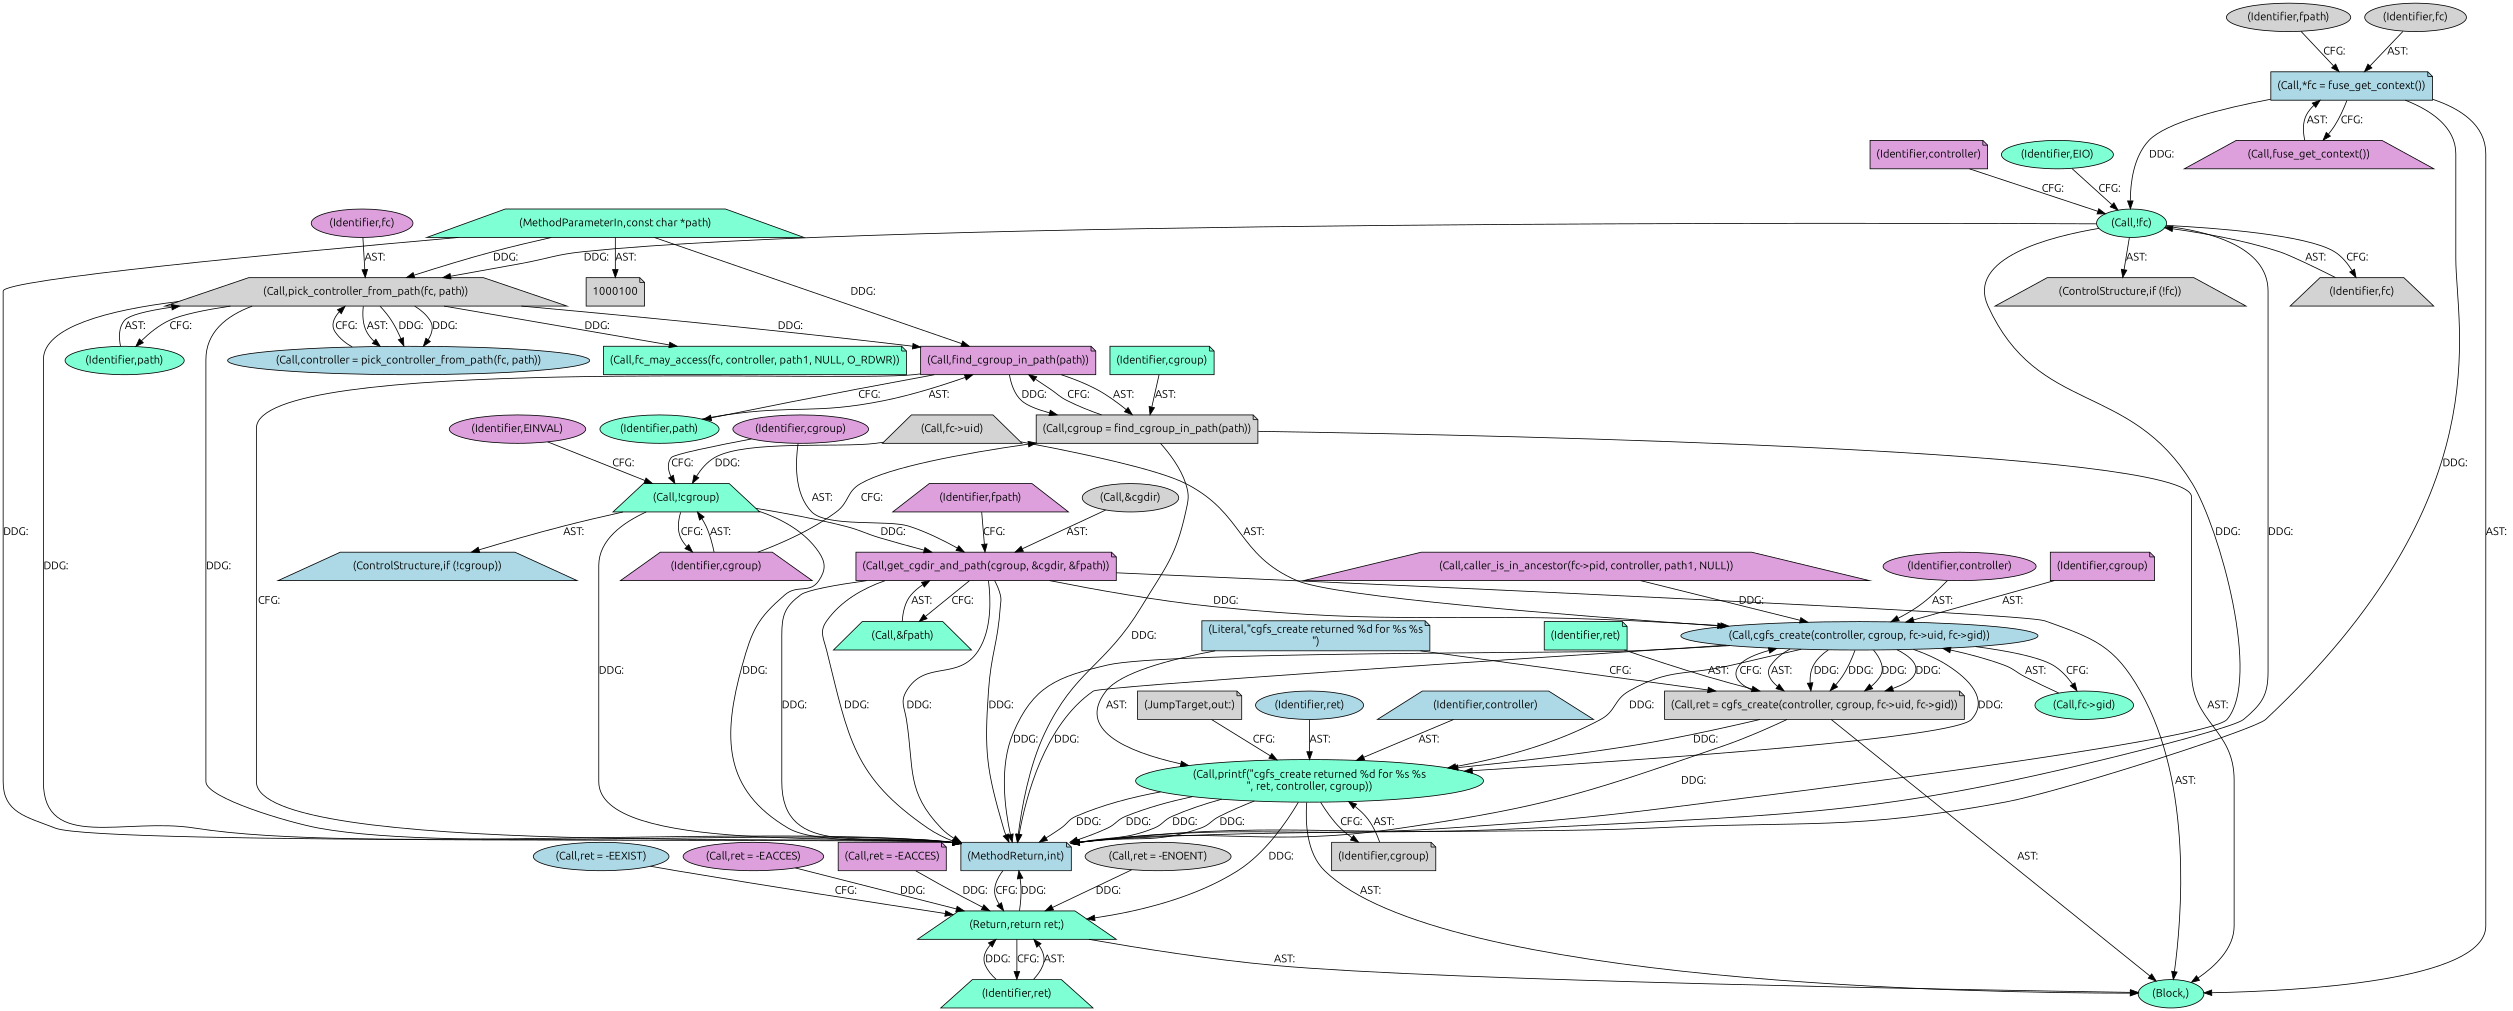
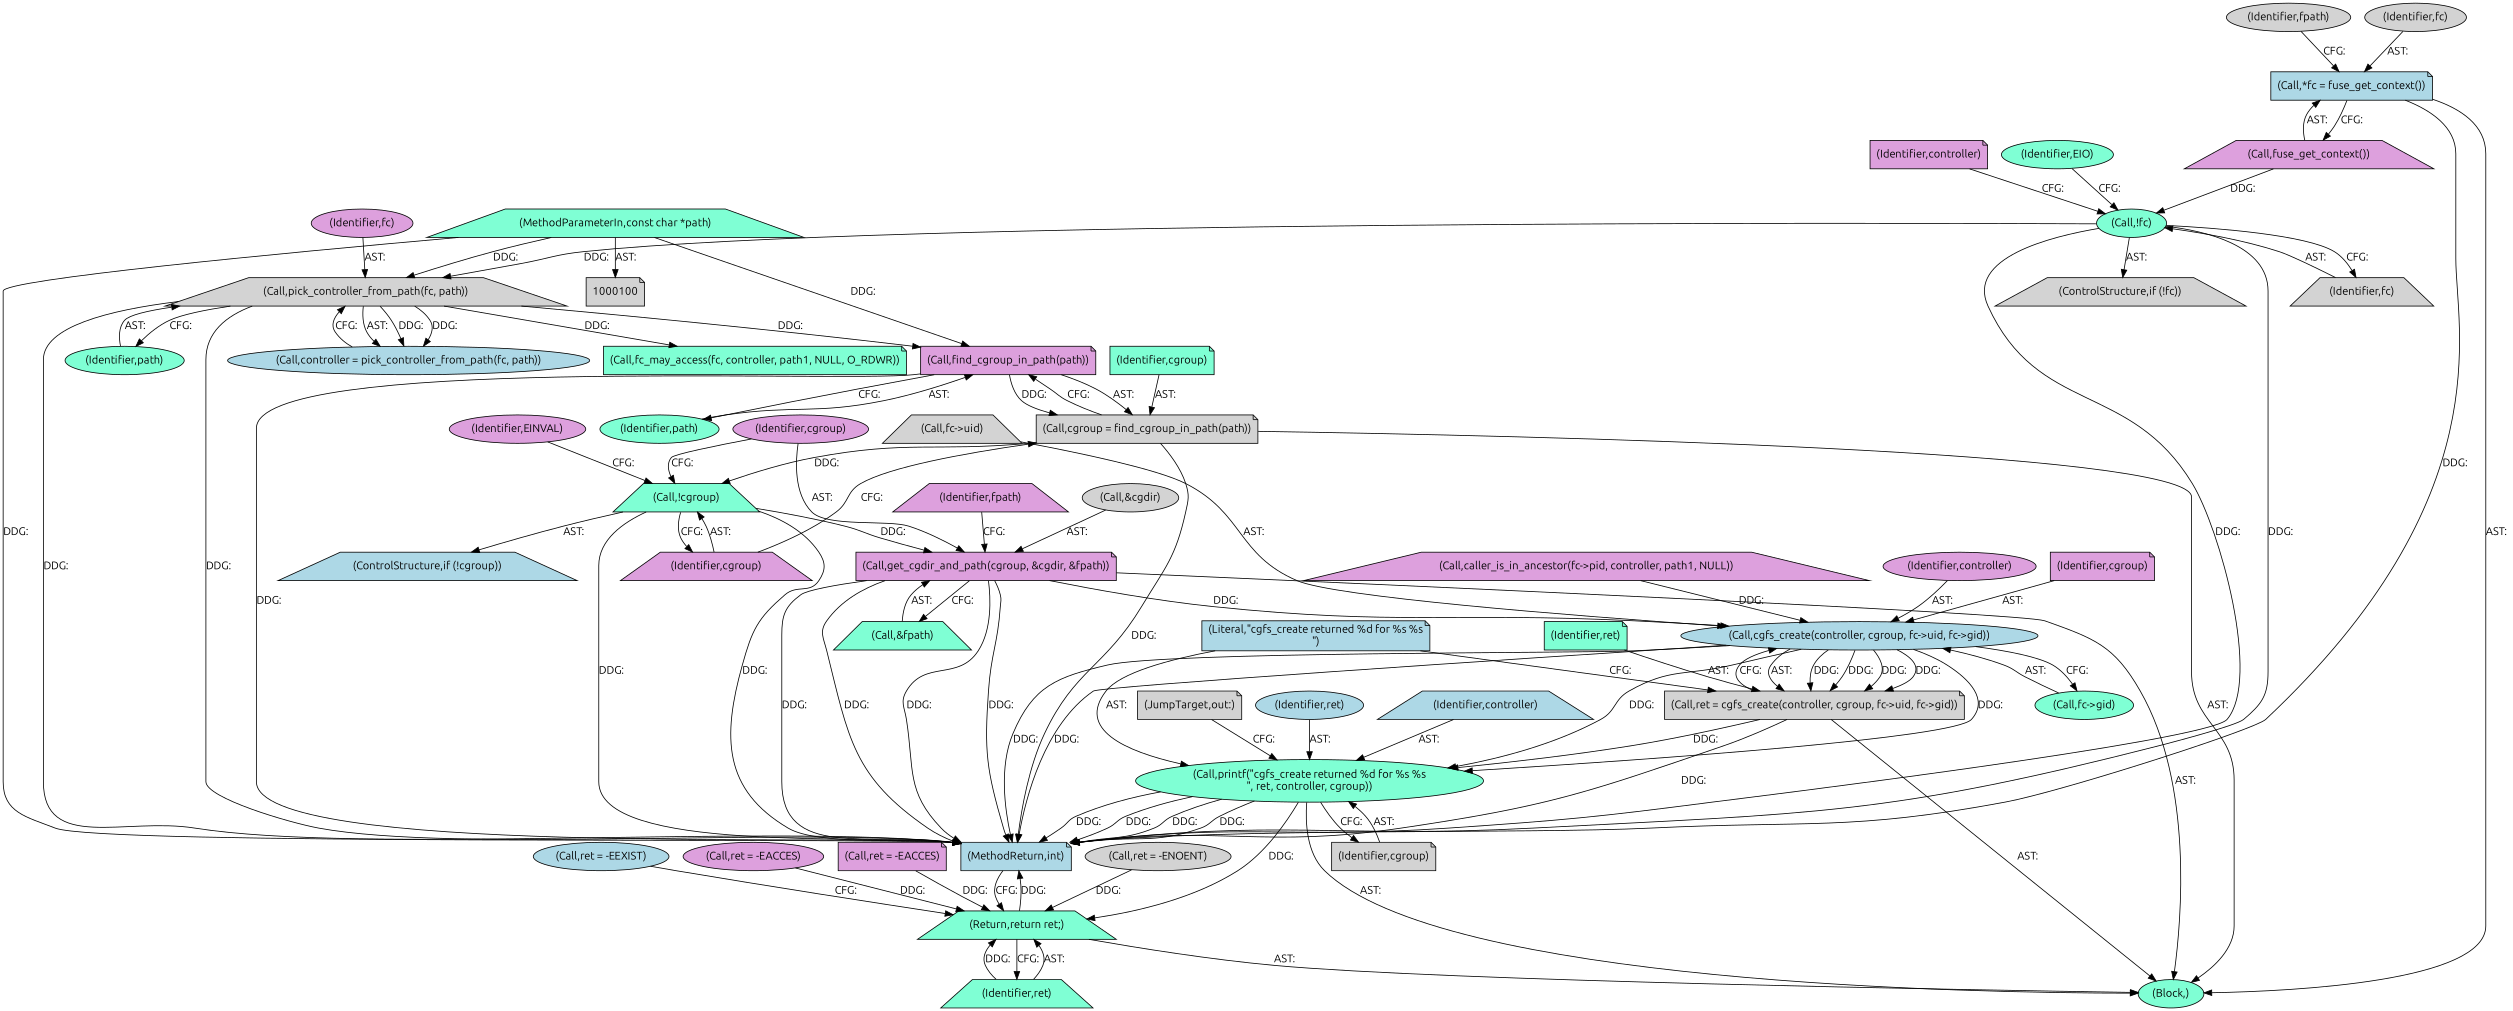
(2177, 124) -> (2219, 190)
(785, 446) -> (881, 449)
(271, 601) -> (271, 601)
